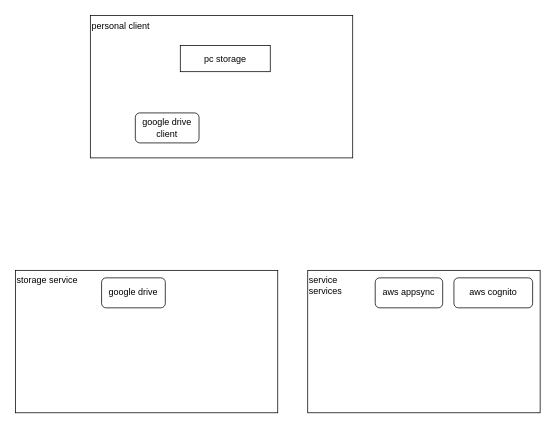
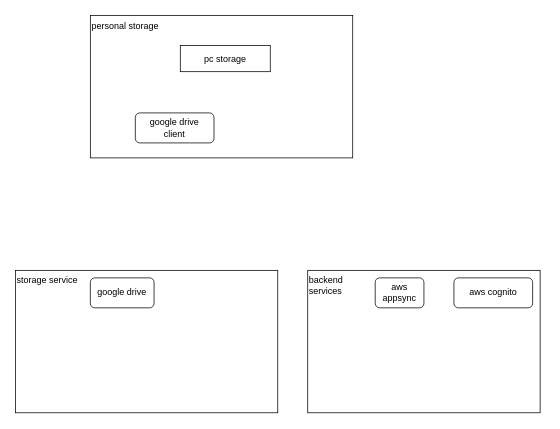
(125, 26) -> (130, 26)
(167, 128) -> (175, 128)
(328, 286) -> (328, 286)
(134, 293) -> (122, 293)
(409, 293) -> (400, 293)
